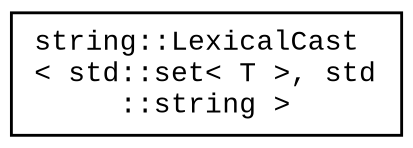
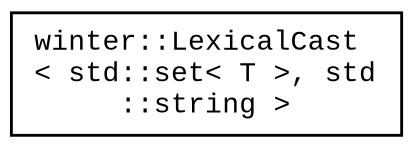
(207, 74) -> (207, 74)
